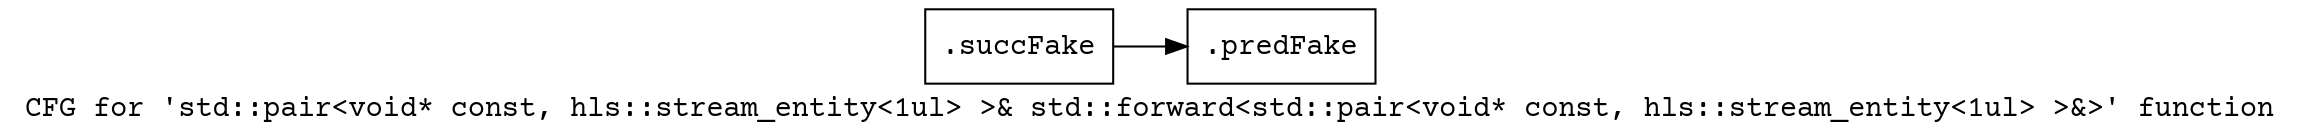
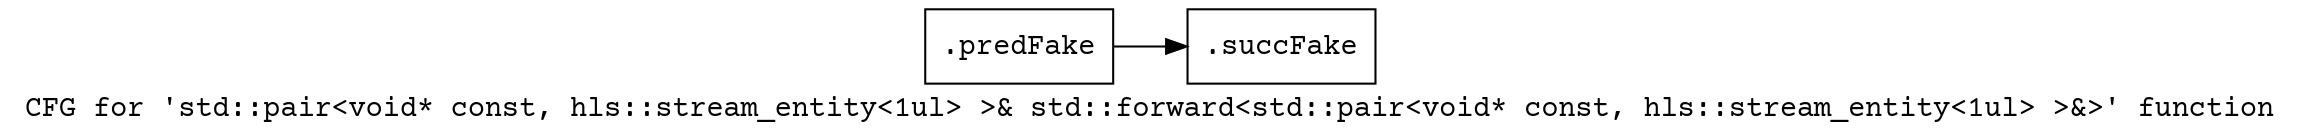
(1140, 46) -> (1140, 46)
